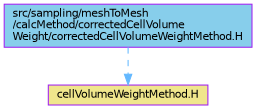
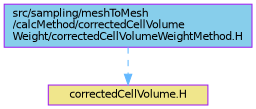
(128, 95) -> (128, 95)
